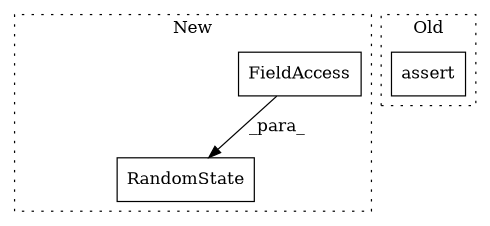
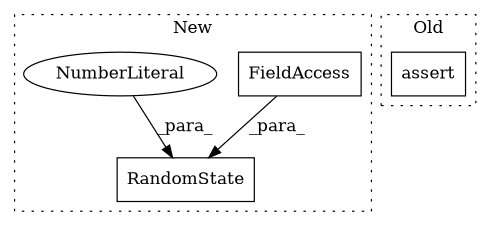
none -> (120, 74)
